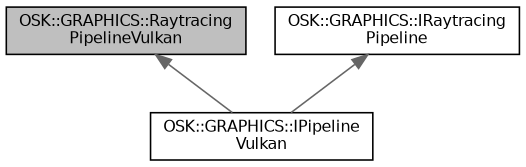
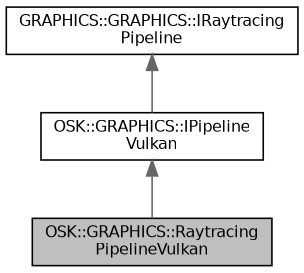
(397, 31) -> (152, 31)
(200, 88) -> (152, 197)
